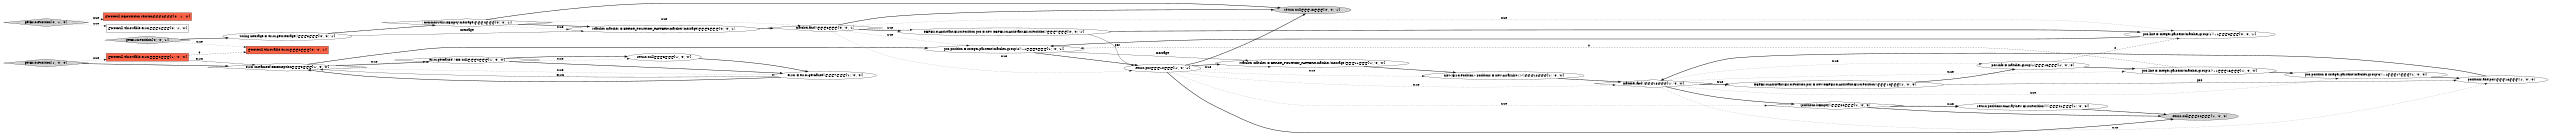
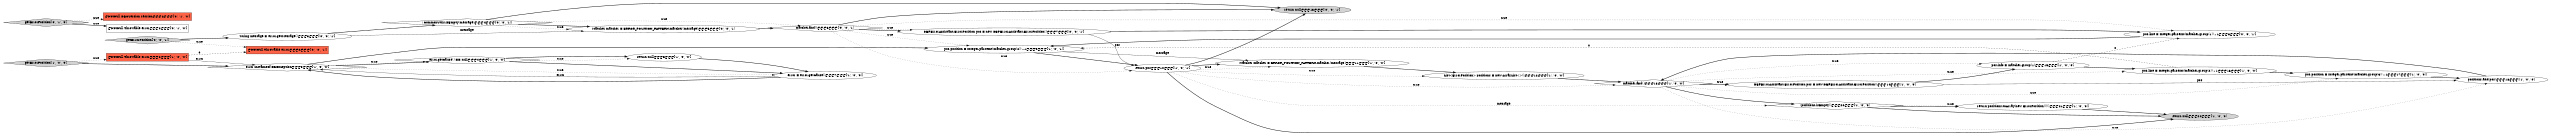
(88, 25) -> (88, 25)
(1504, 104) -> (1504, 104)
